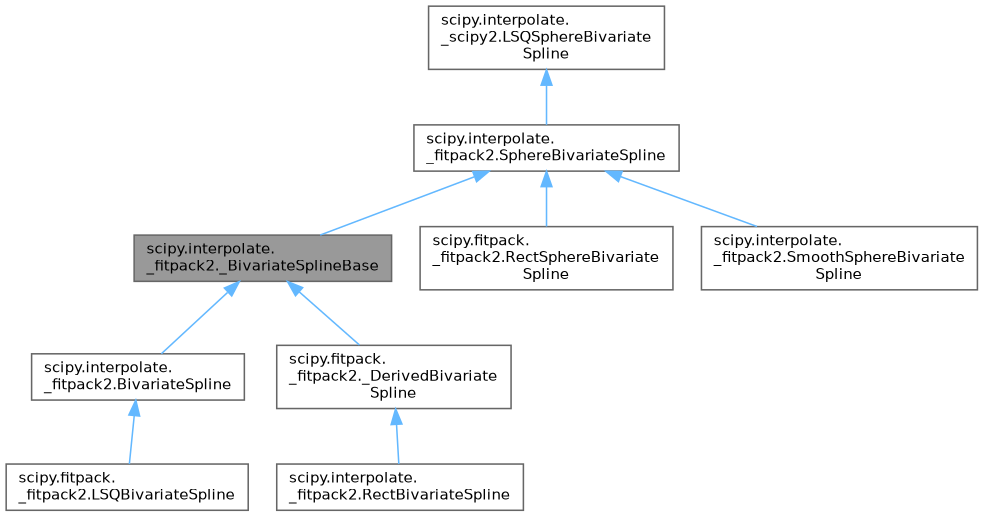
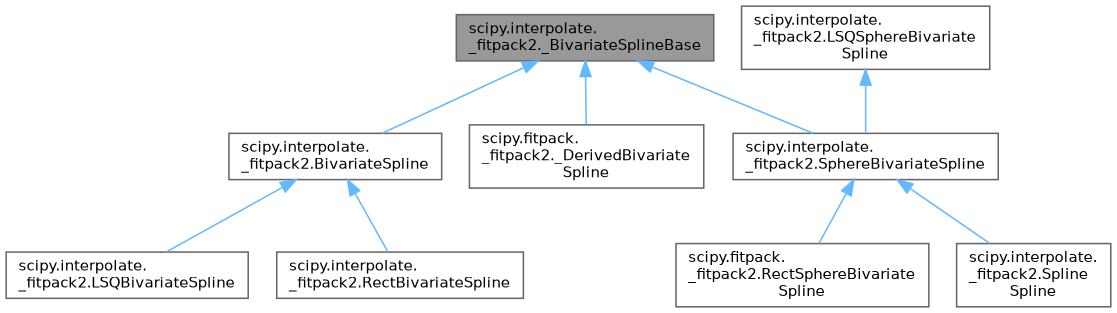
(547, 38) -> (866, 38)
(397, 206) -> (733, 100)
(839, 258) -> (1034, 275)
(398, 444) -> (372, 223)
(127, 487) -> (127, 275)
